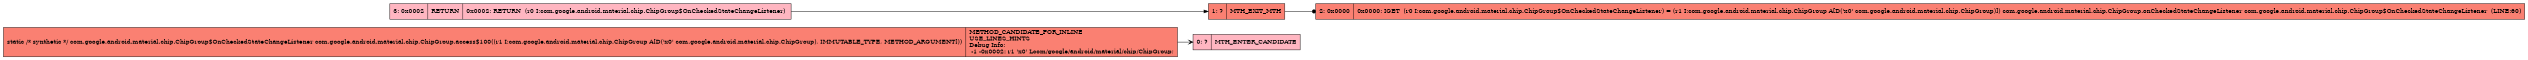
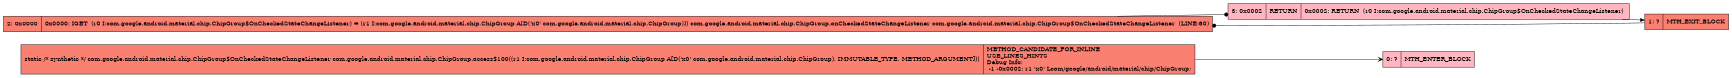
(1256, 11) -> (1696, 22)
none -> (1171, 15)
(1256, 42) -> (1438, 59)
